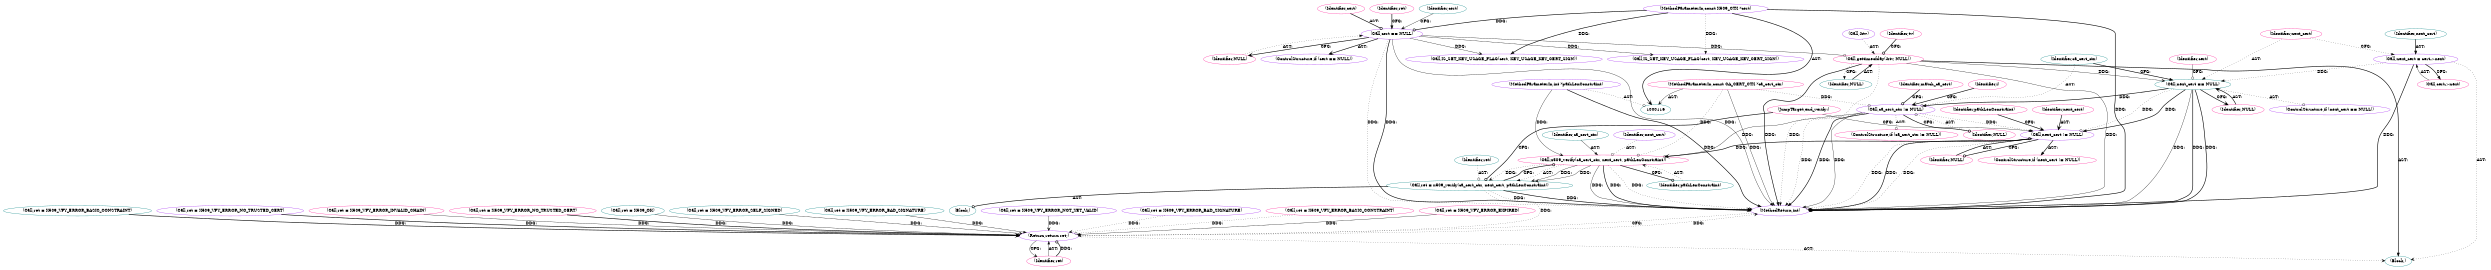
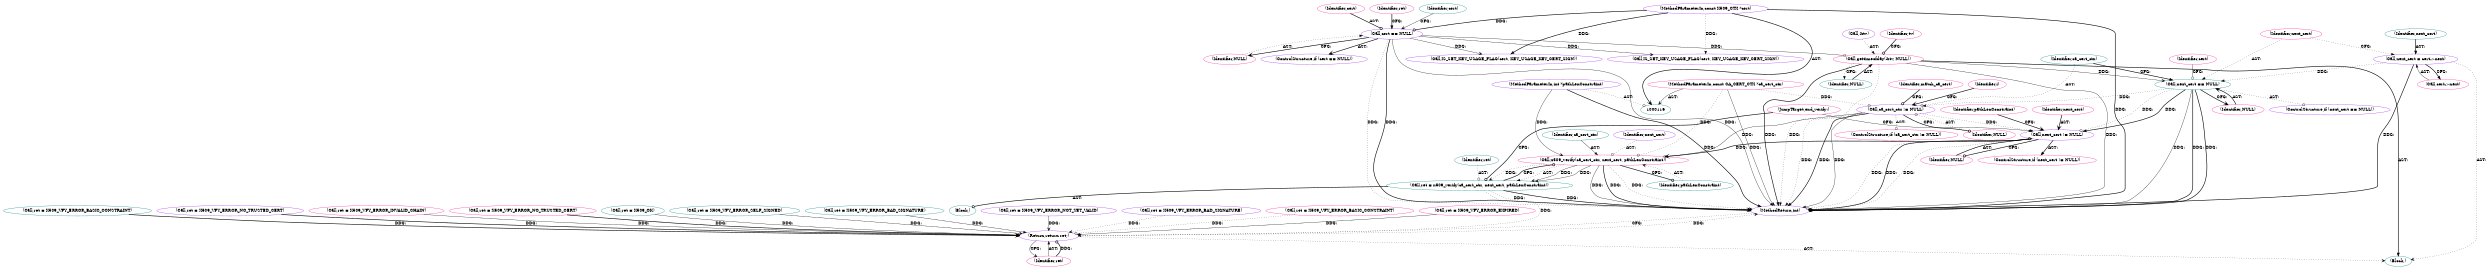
(2047, 101) -> (2047, 101)
